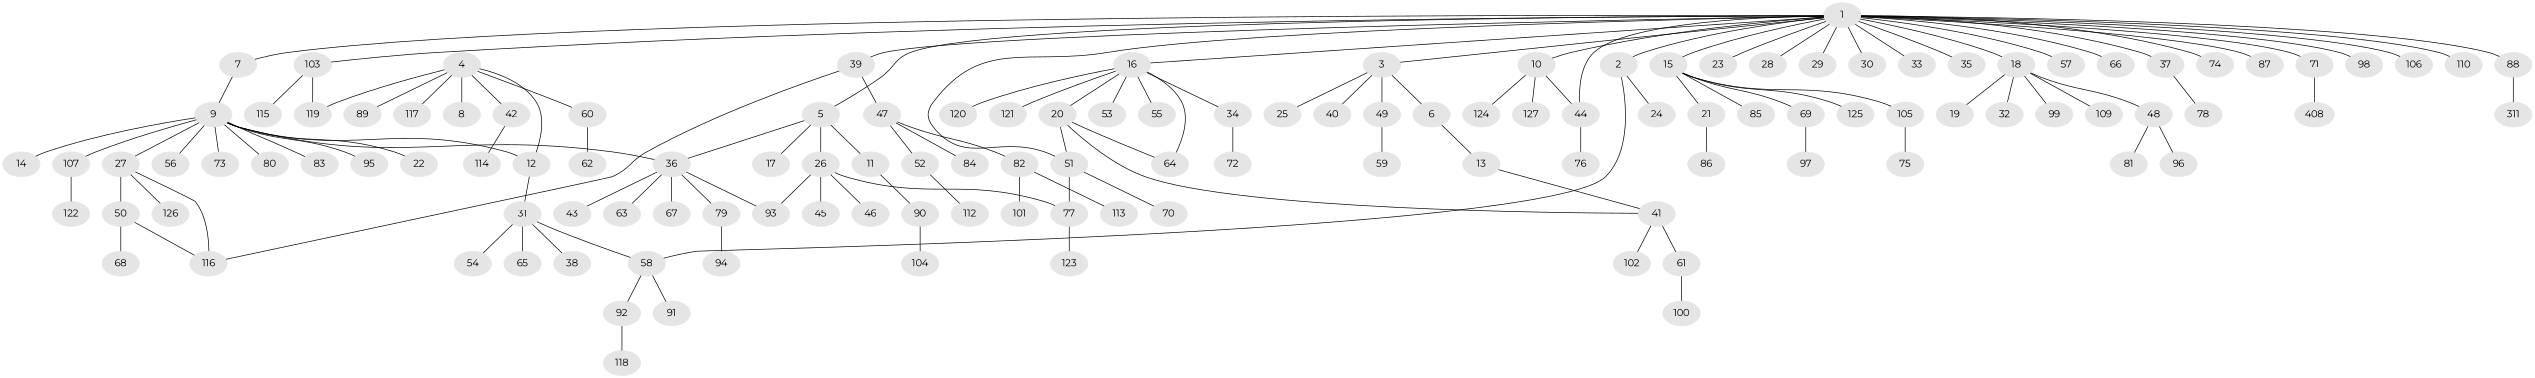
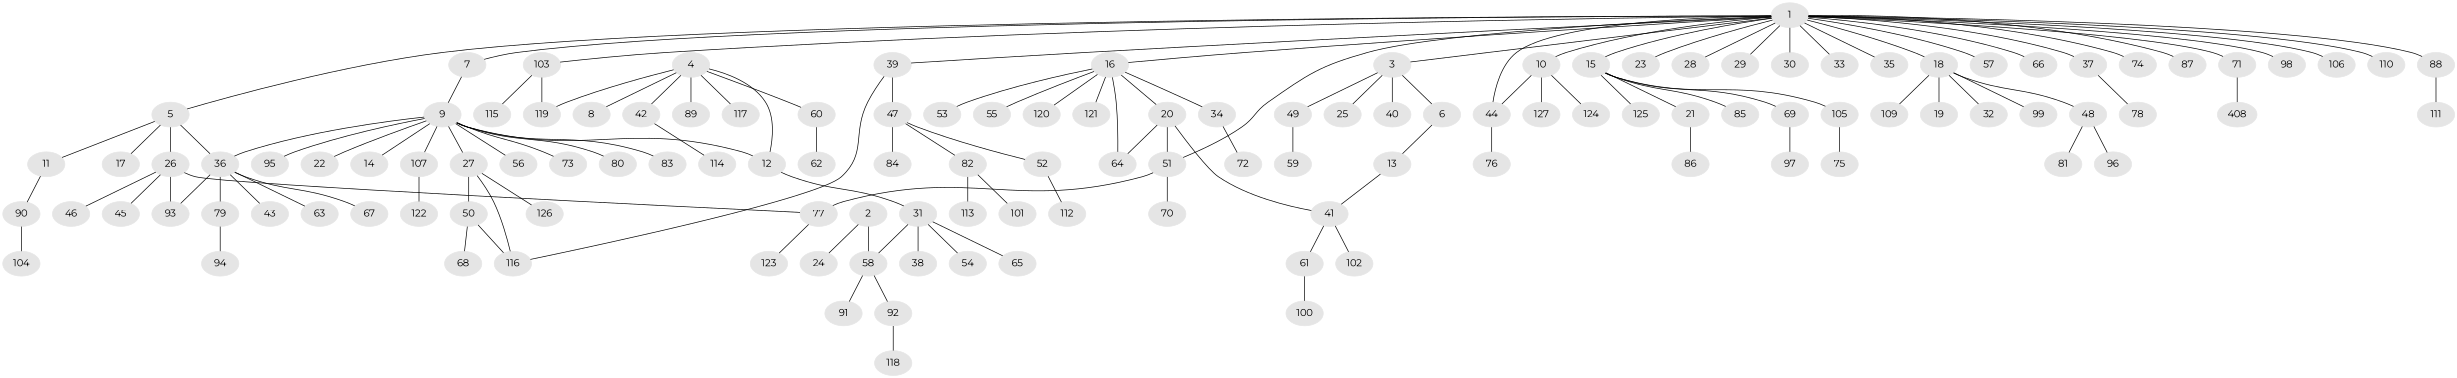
(1722, 33) -> none
(2513, 115) -> (2436, 115)
